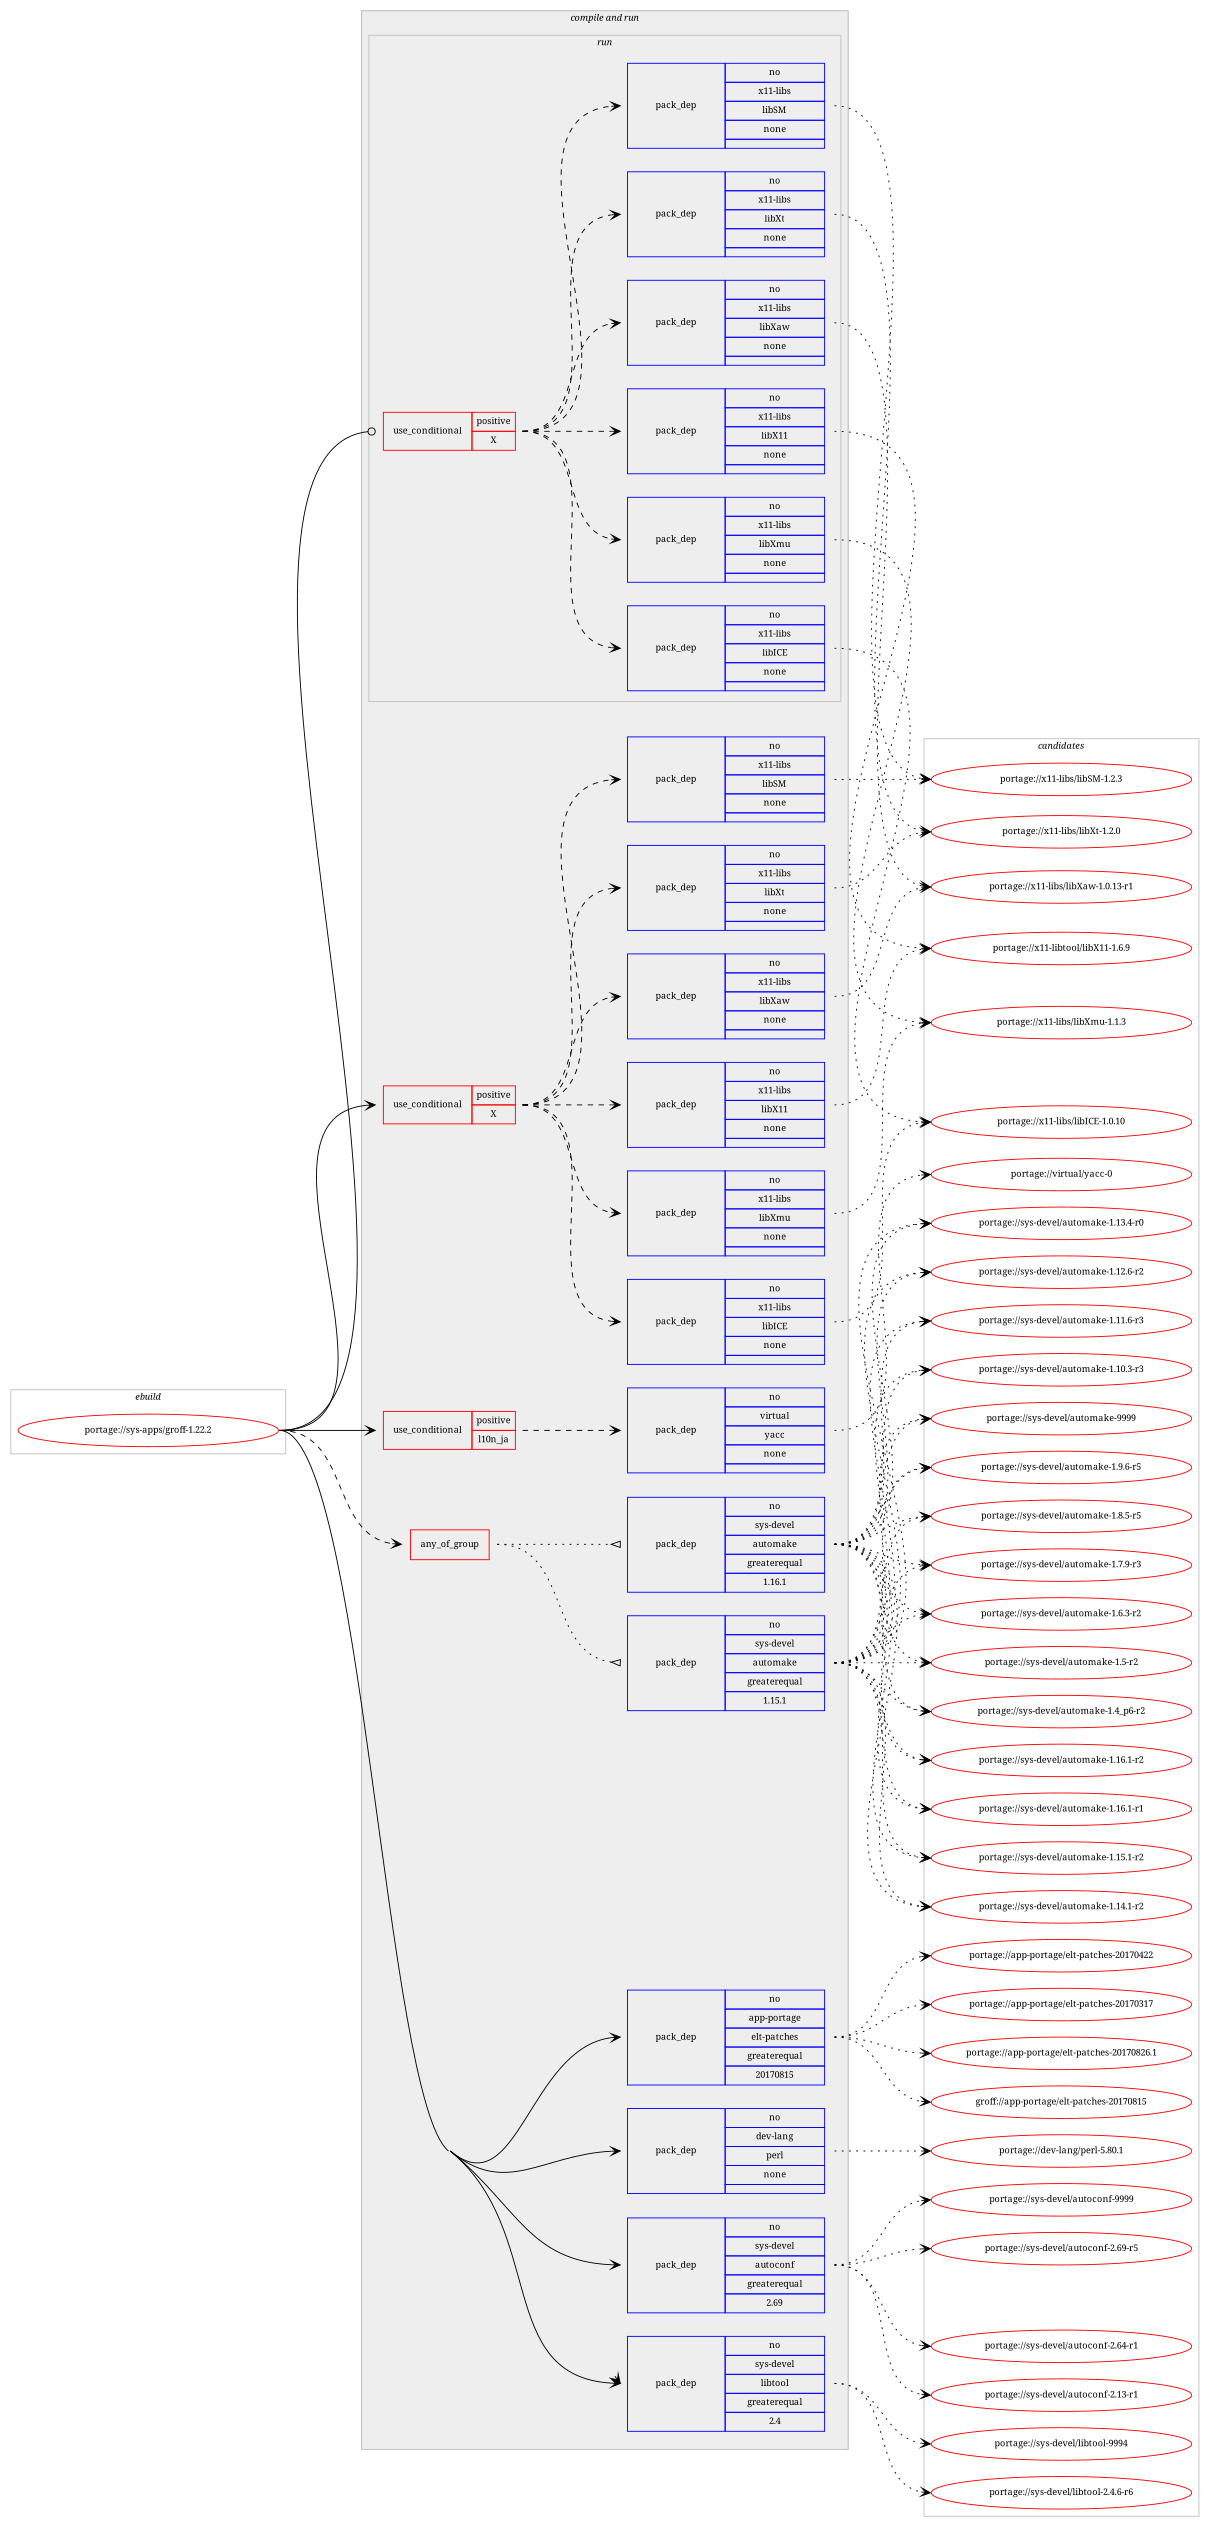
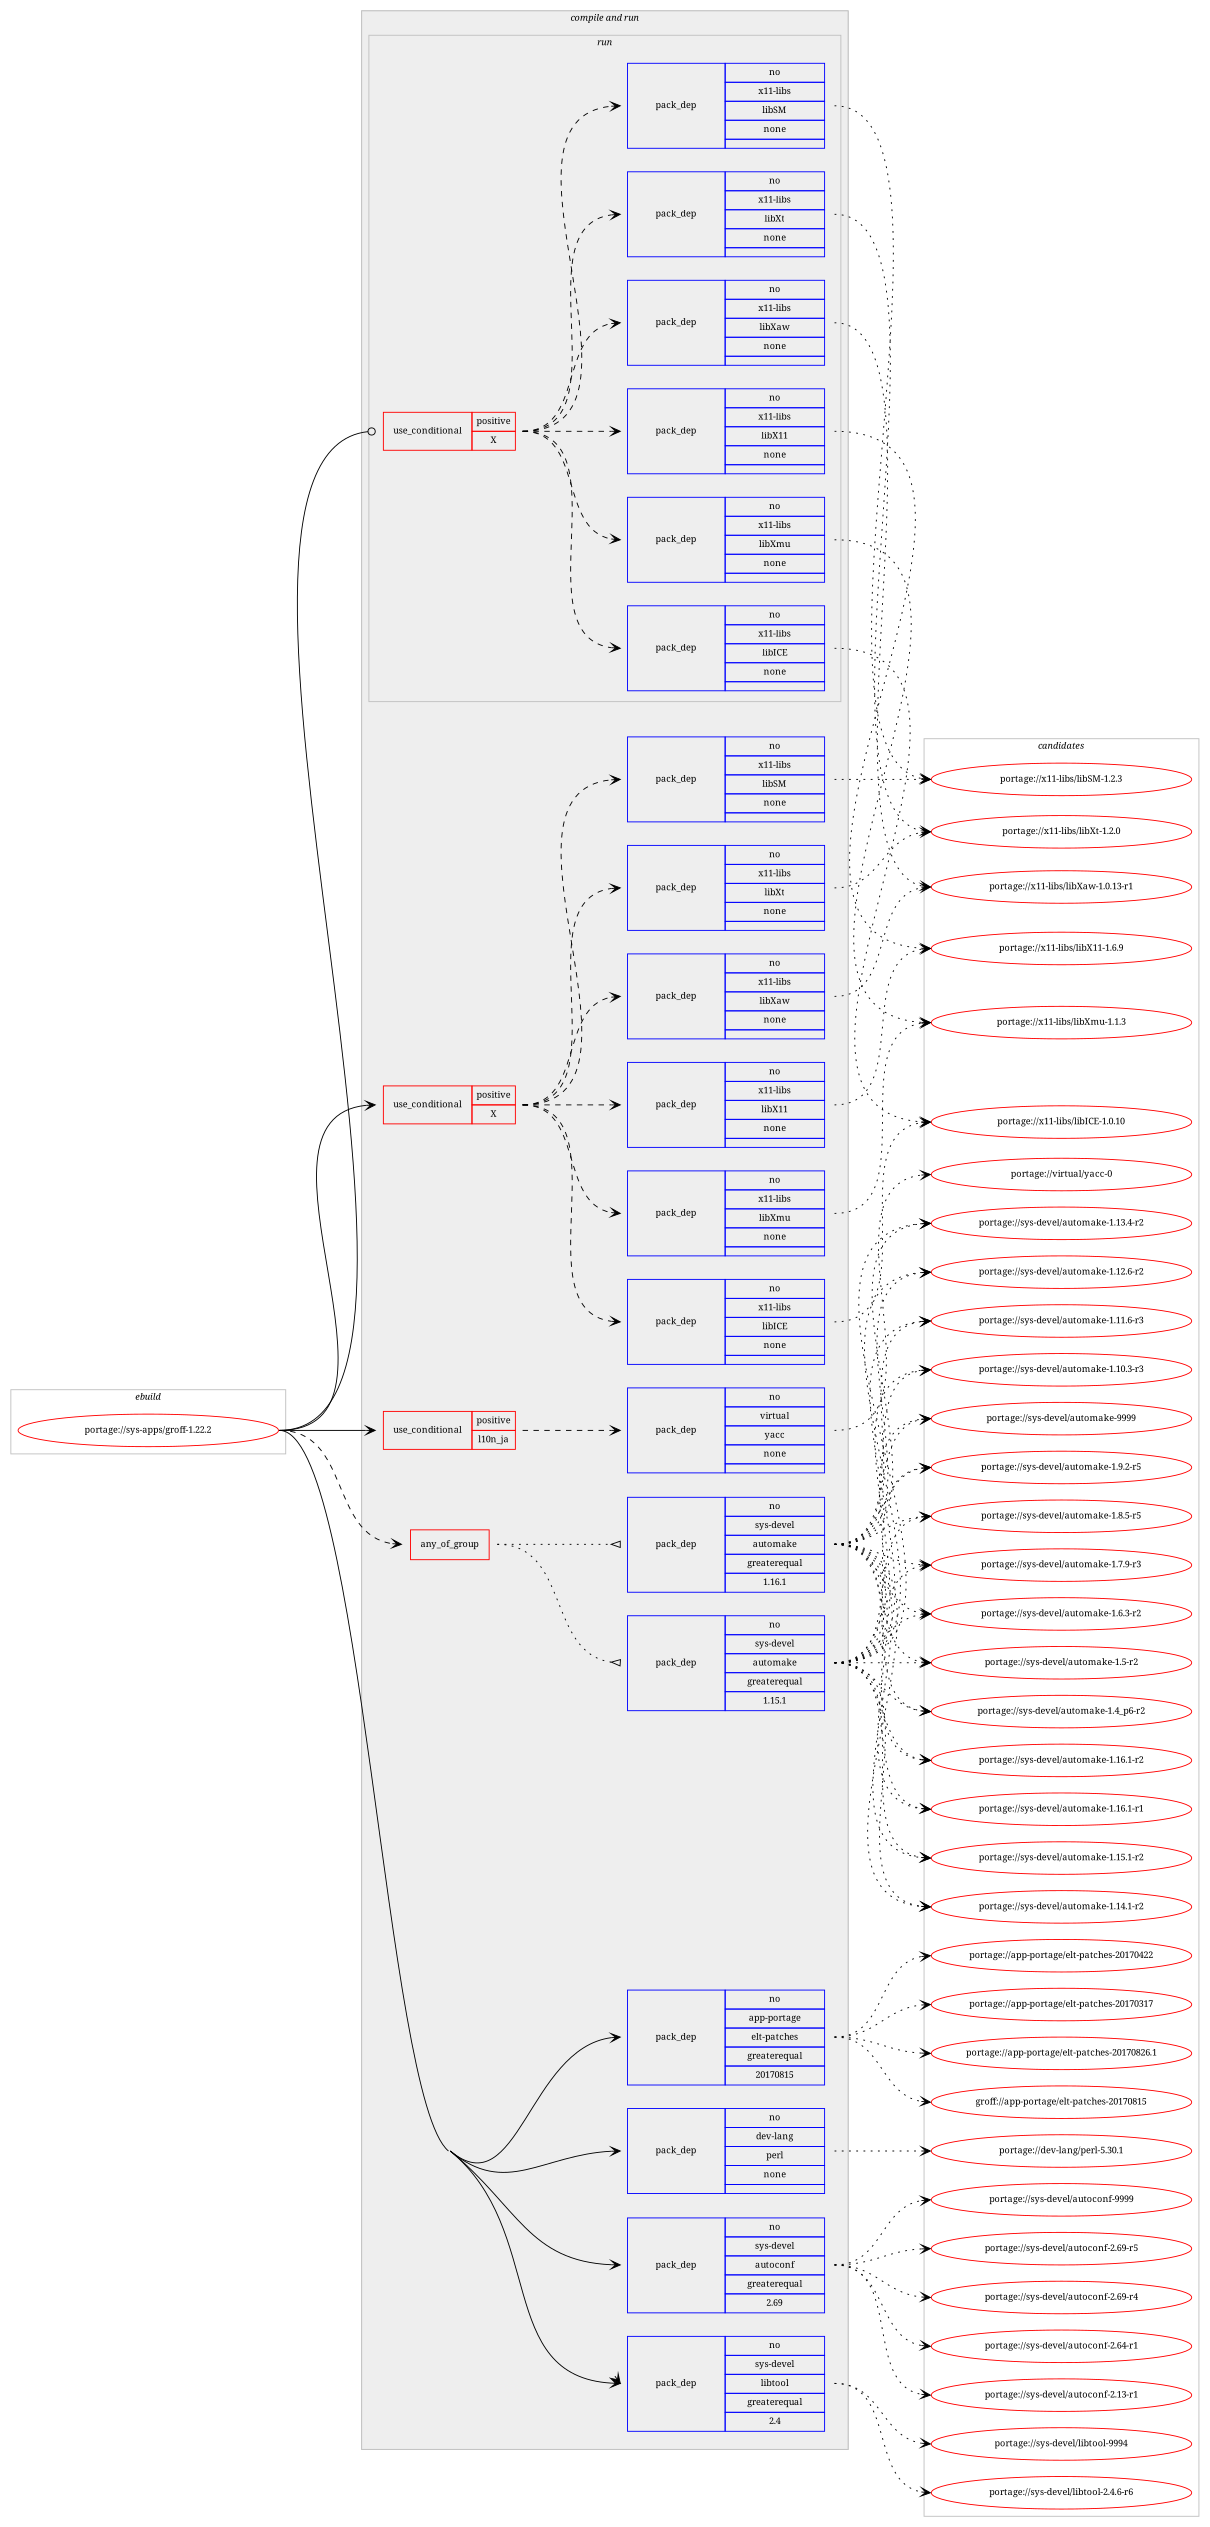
(1061, 948) -> (1061, 948)
(1061, 1223) -> (1061, 1223)
(1061, 1467) -> (1061, 1467)
(1061, 2151) -> (1061, 2151)
none -> (1061, 2297)
